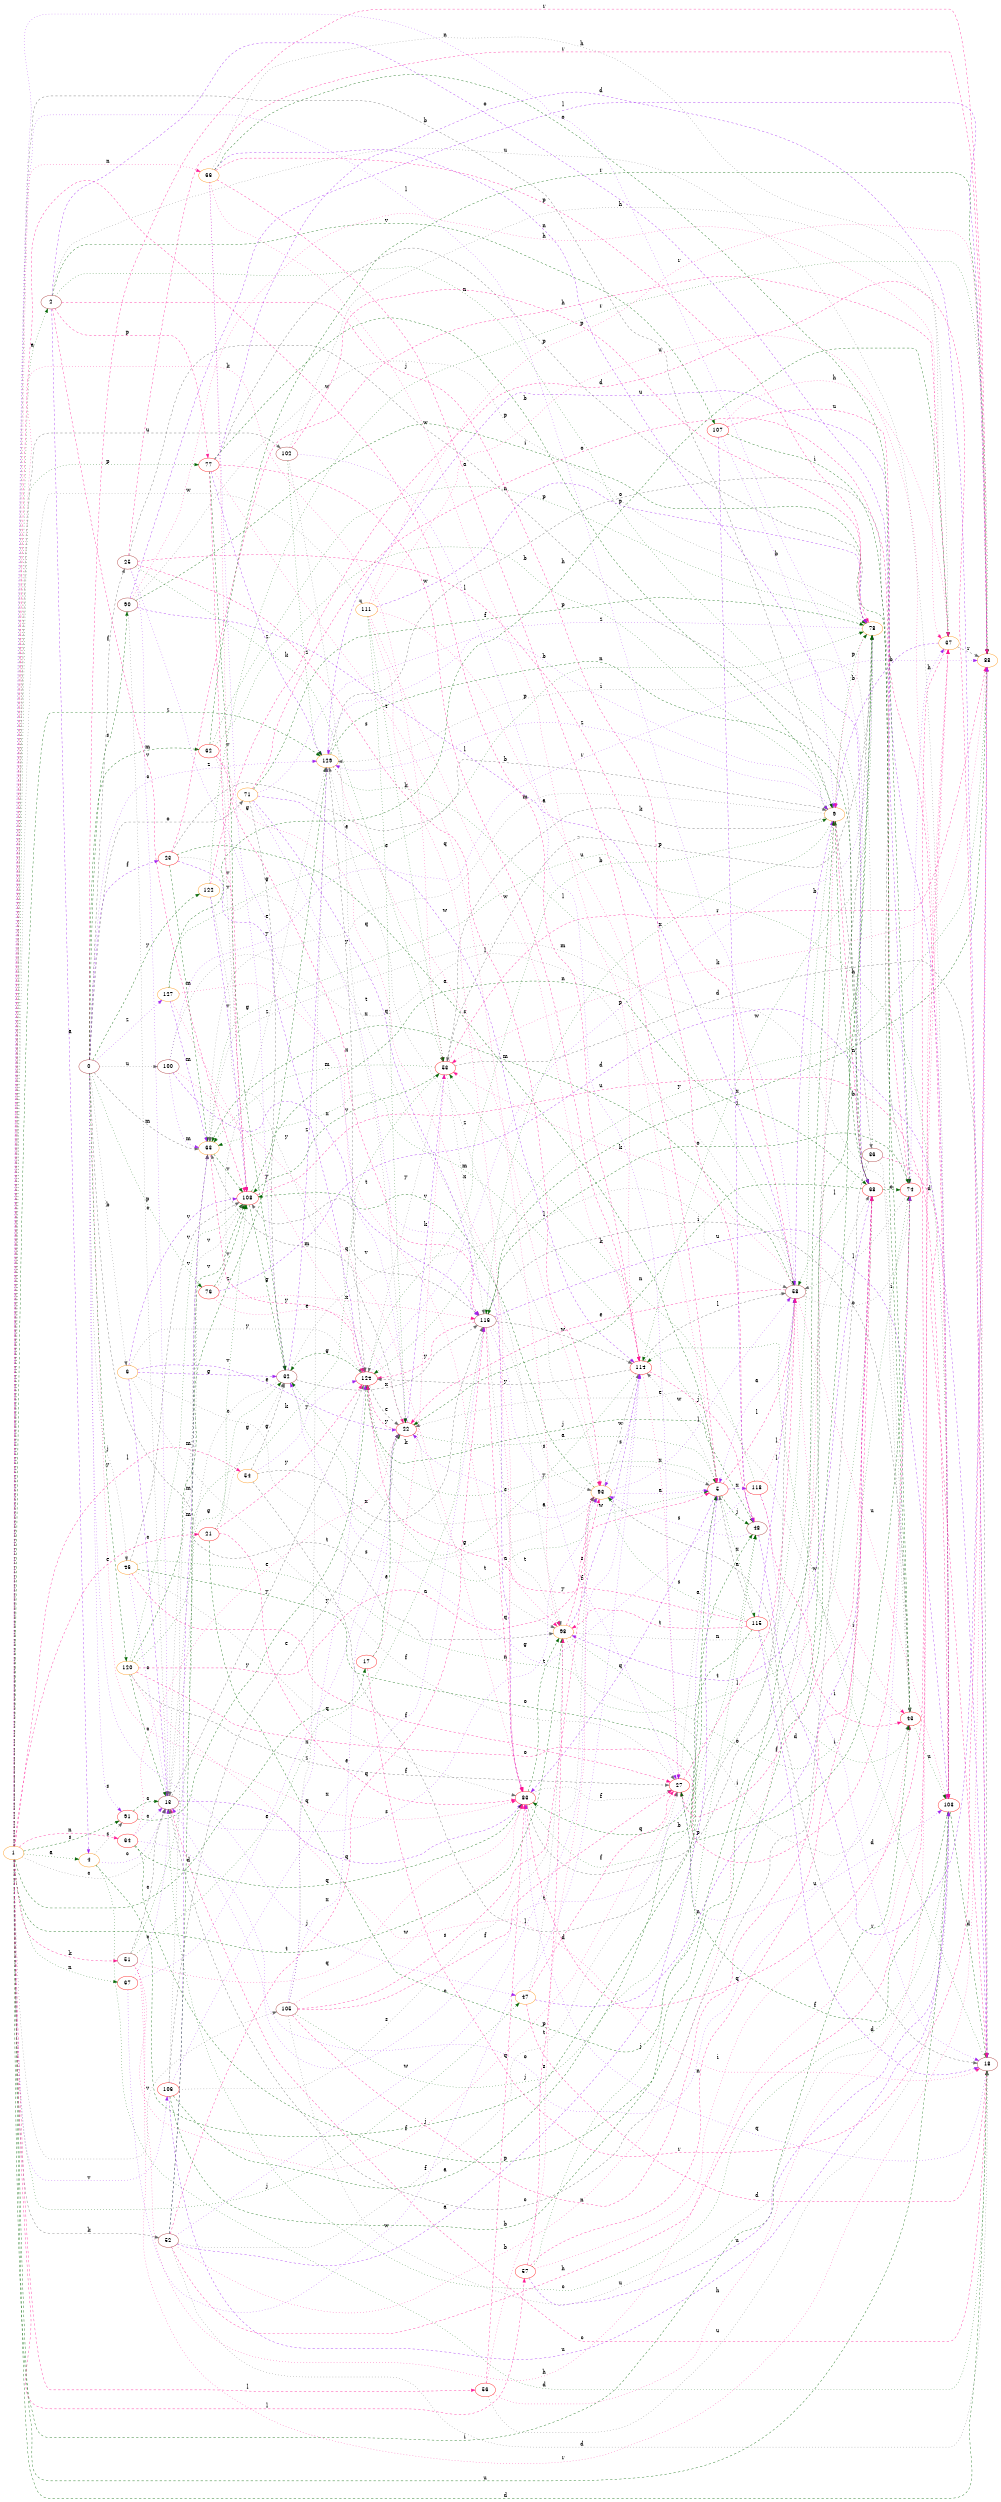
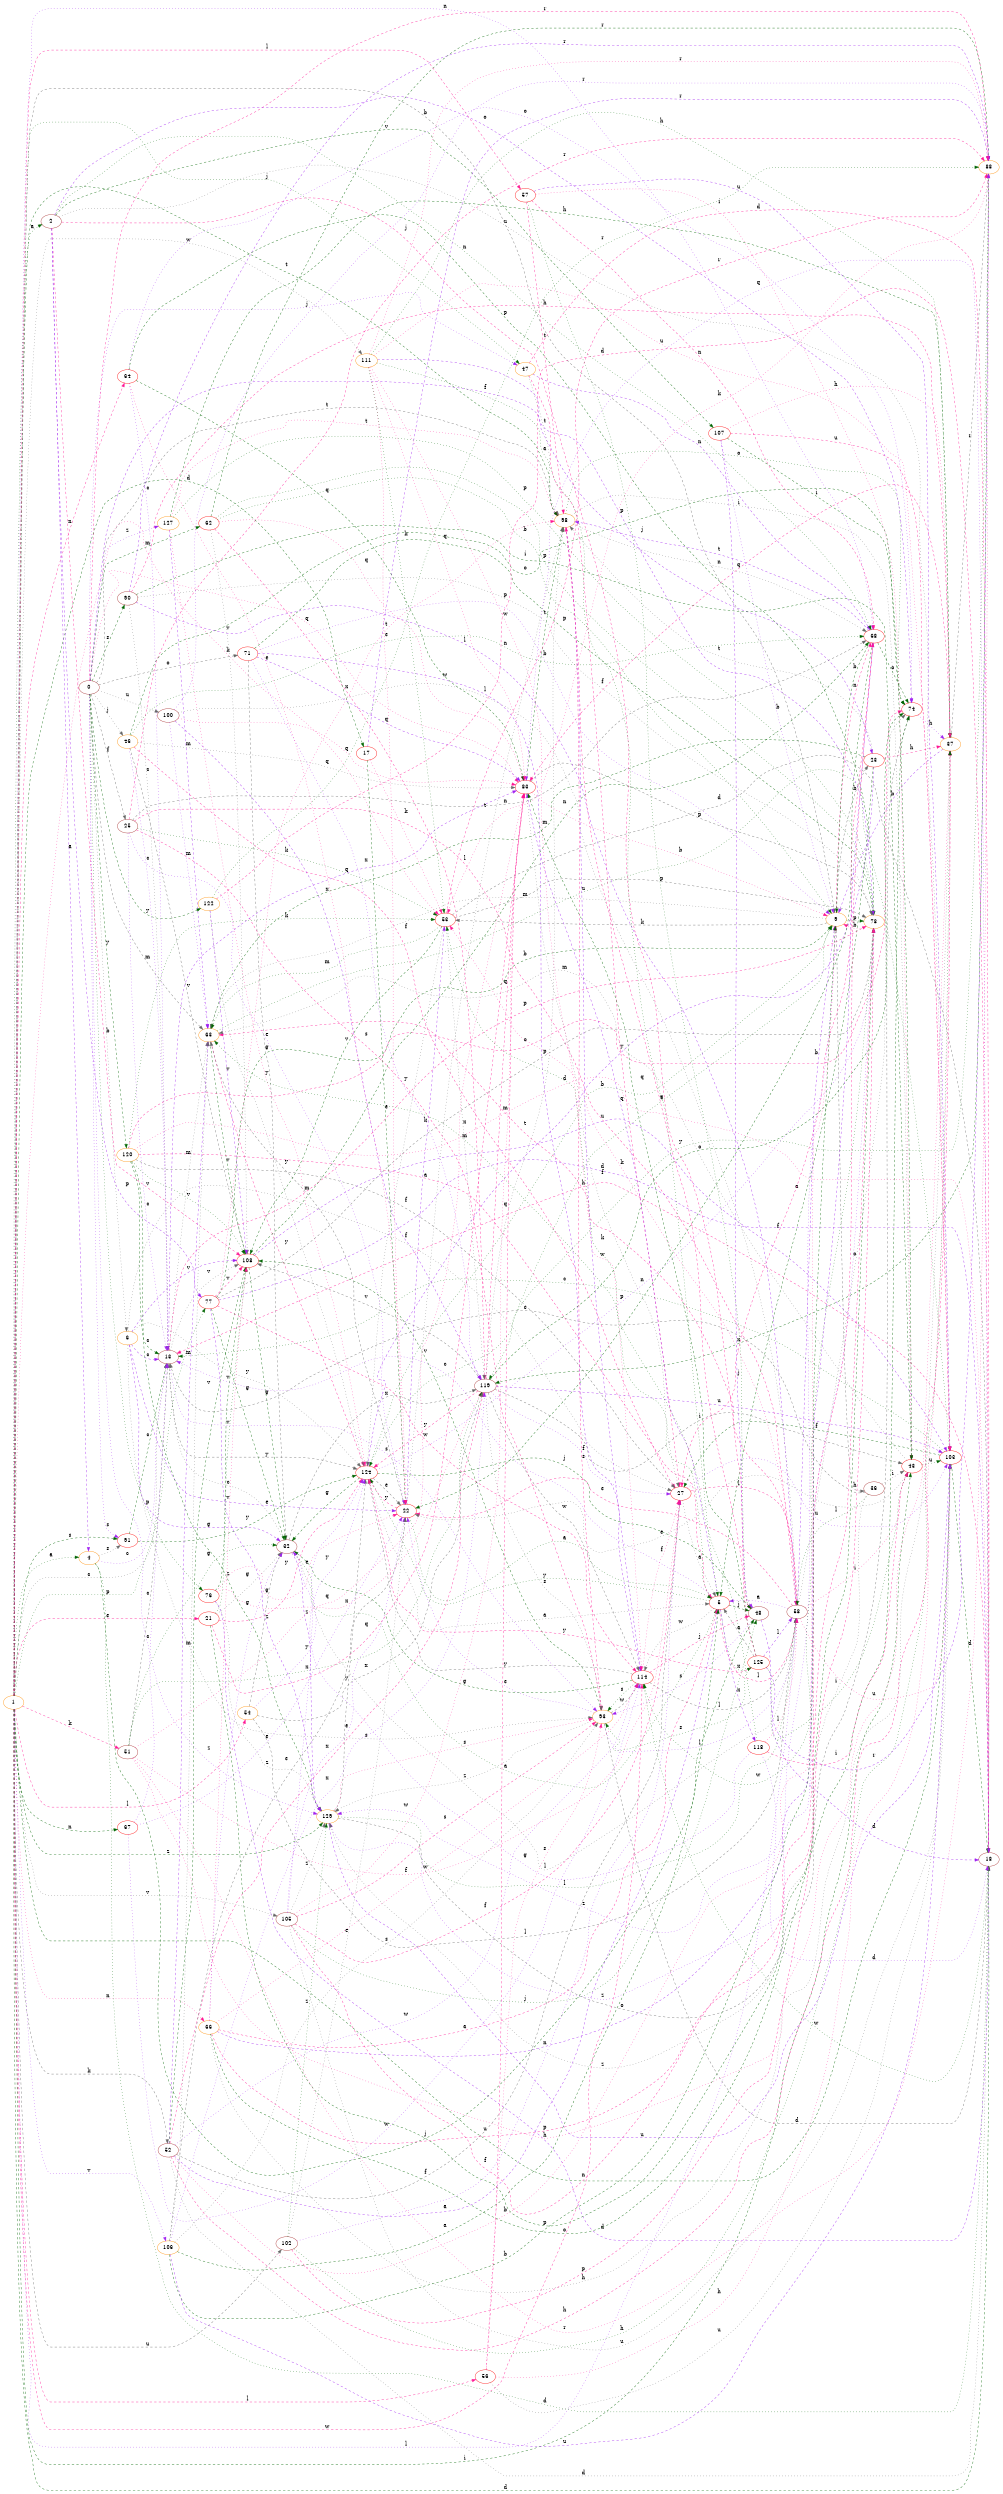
(563, 105) -> (565, 42)
none -> (787, 197)
(731, 212) -> (860, 1801)
(581, 240) -> (659, 312)
(171, 336) -> (73, 779)
(823, 451) -> none
(601, 686) -> (603, 2064)
(774, 730) -> none
(459, 781) -> (843, 839)
(248, 795) -> (248, 654)
(389, 977) -> (393, 933)
(631, 1003) -> (638, 983)
none -> (437, 1067)
(524, 1067) -> (607, 1230)
(869, 1099) -> (652, 1135)
(865, 1250) -> none
(485, 1321) -> (485, 1386)
(799, 1436) -> (677, 855)
(625, 1441) -> (622, 1695)
(660, 1460) -> (662, 1550)
(658, 1494) -> none
(472, 1542) -> (439, 1675)
(952, 1592) -> none
(757, 1624) -> (759, 1663)
(969, 1882) -> (472, 177)
(33, 1947) -> (29, 1809)
(168, 2090) -> (168, 2248)
(502, 2108) -> (561, 1957)
(582, 2338) -> (584, 1183)
